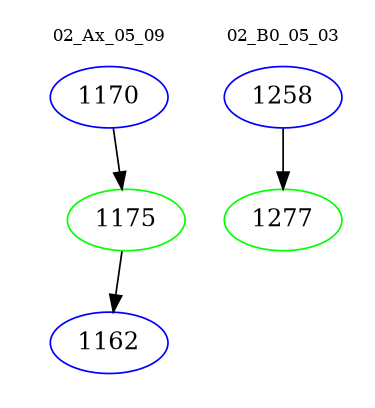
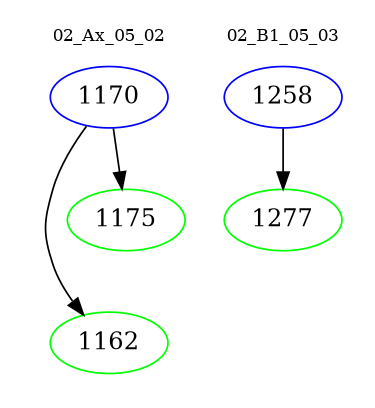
(109, 37) -> (109, 37)
(283, 37) -> (283, 37)
(119, 273) -> (47, 212)
(109, 343) -> (109, 343)
